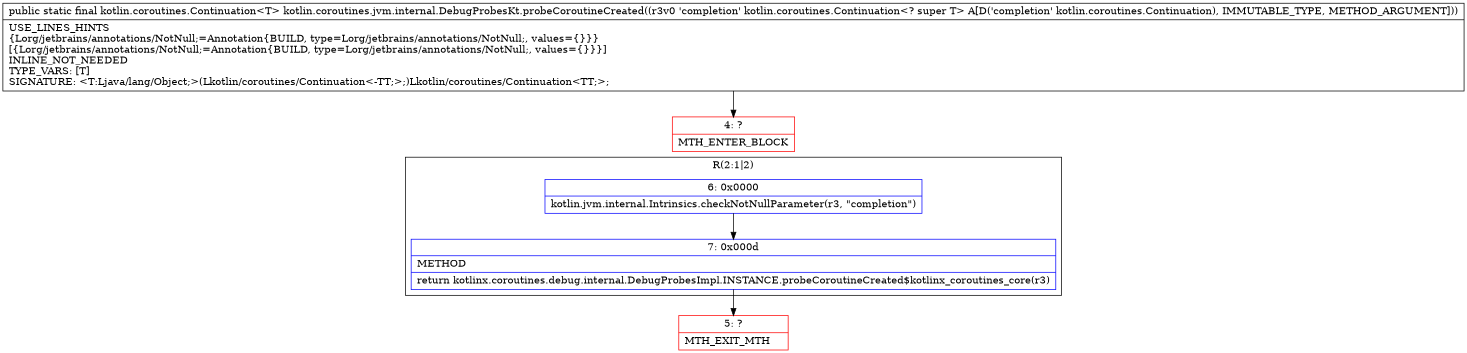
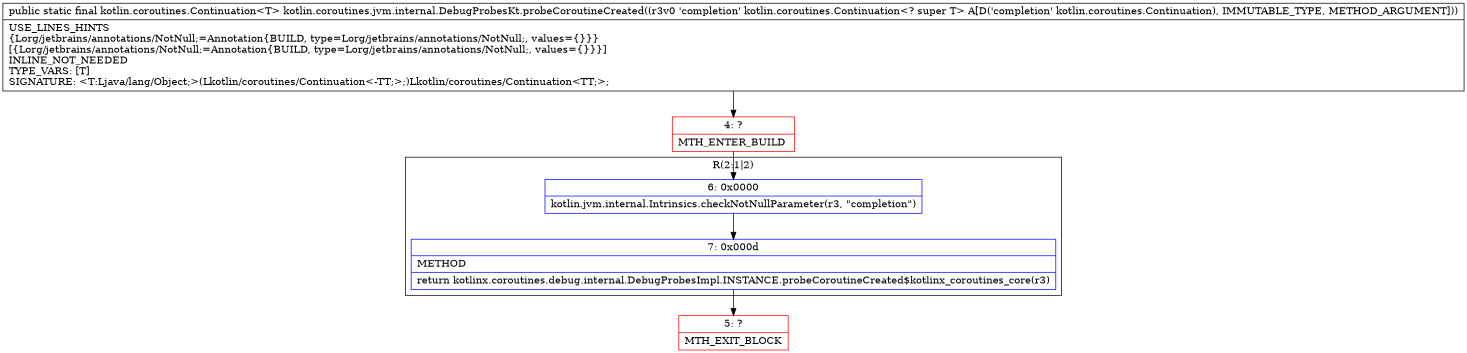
(733, 142) -> (732, 142)
none -> (733, 162)
(727, 341) -> (733, 341)
